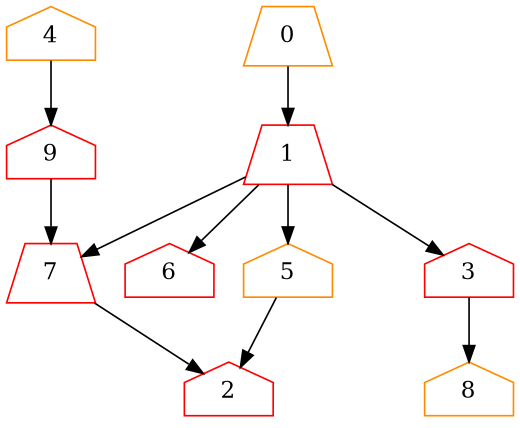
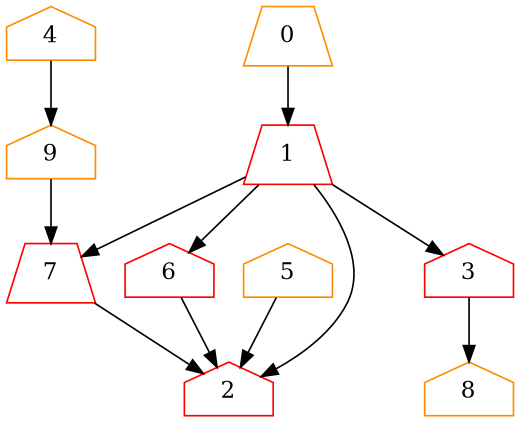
(51, 155) -> (51, 155)
(288, 206) -> (352, 288)
none -> (195, 325)
